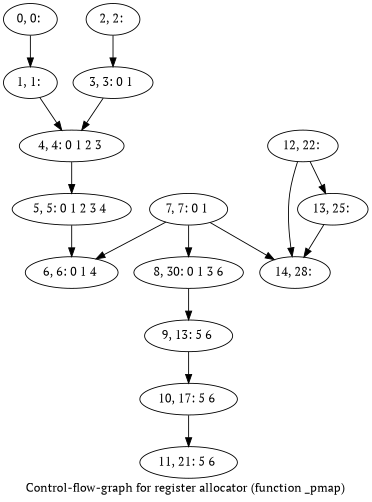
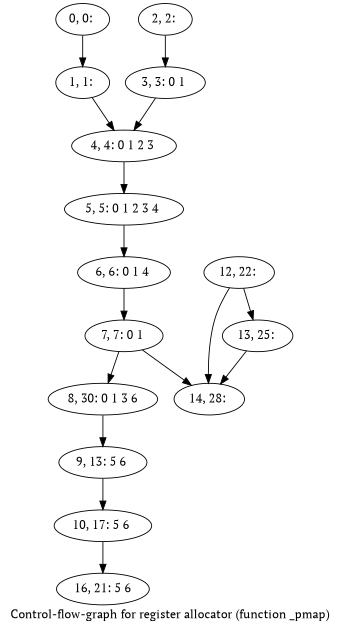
(135, 238) -> (124, 300)
(189, 462) -> (103, 589)
